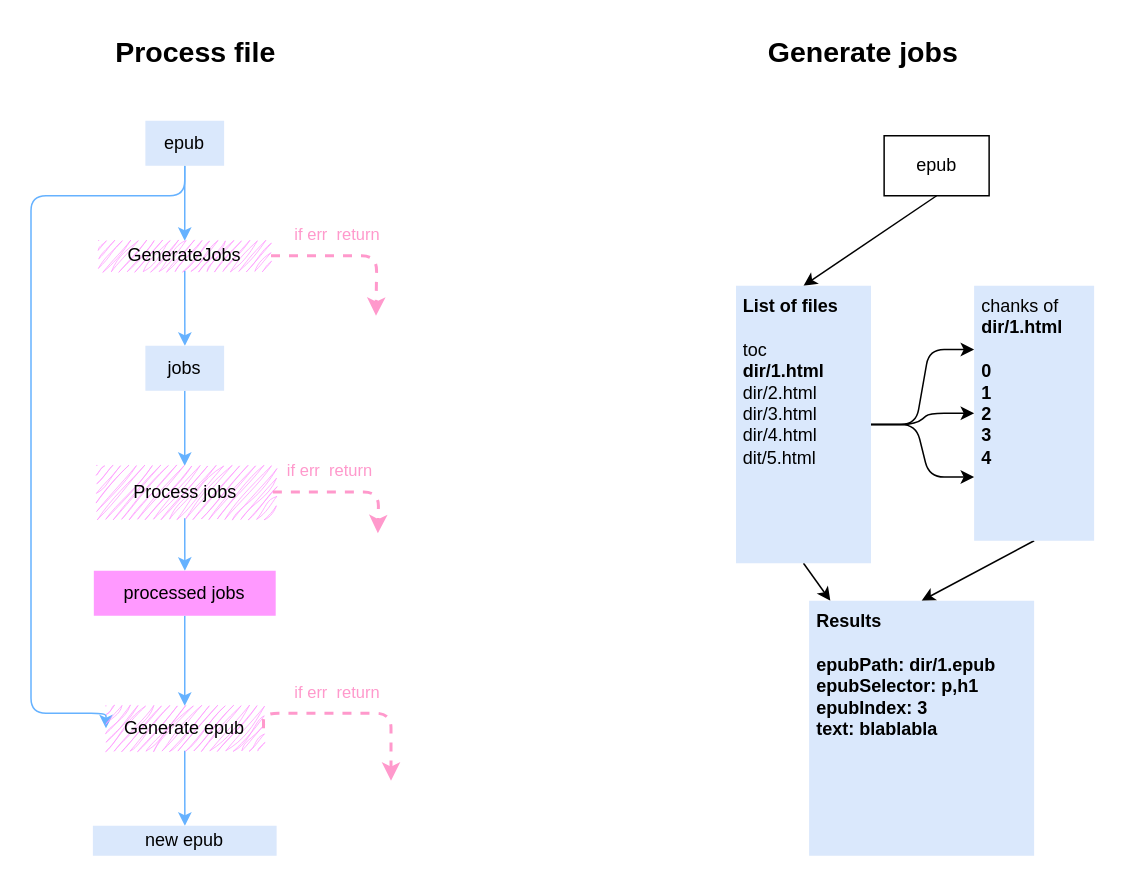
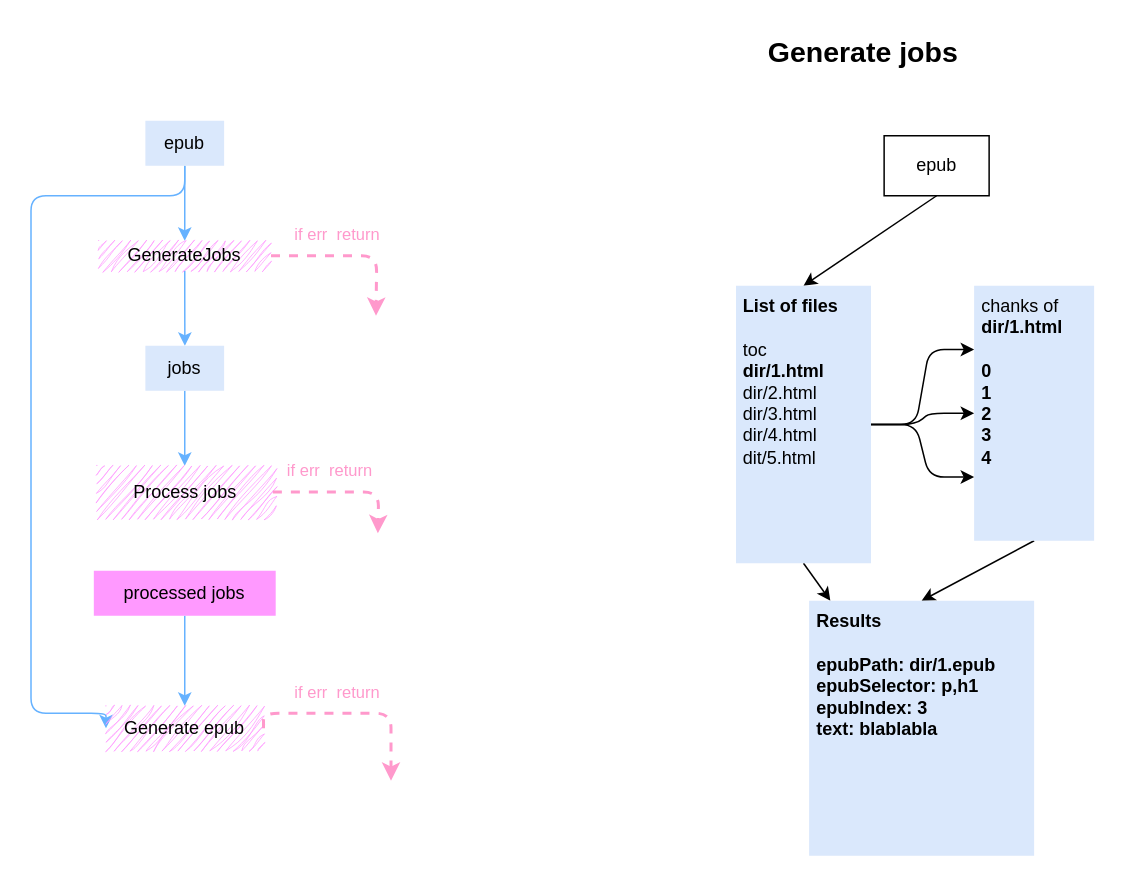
(196, 53) -> none
(185, 539) -> none
(185, 781) -> none
(185, 841) -> none
